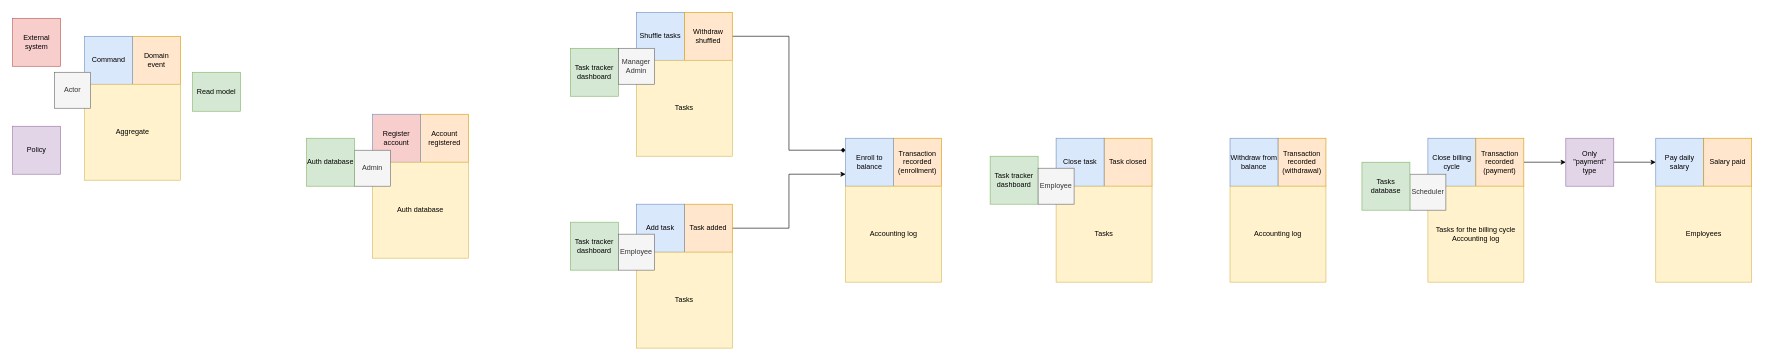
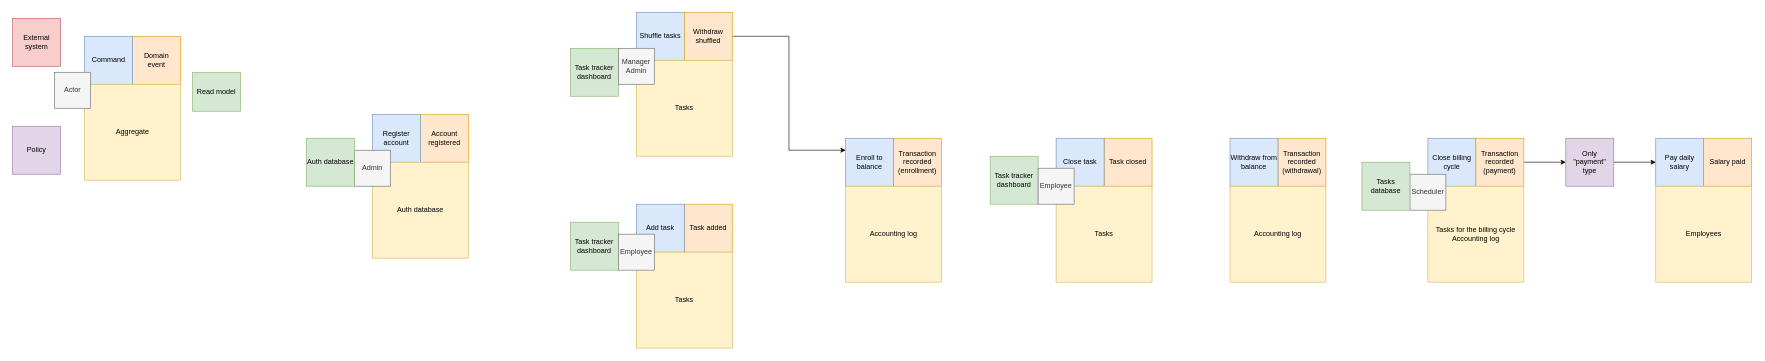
(396, 138) -> (396, 138)
(840, 150) -> (840, 150)
(789, 174) -> none
